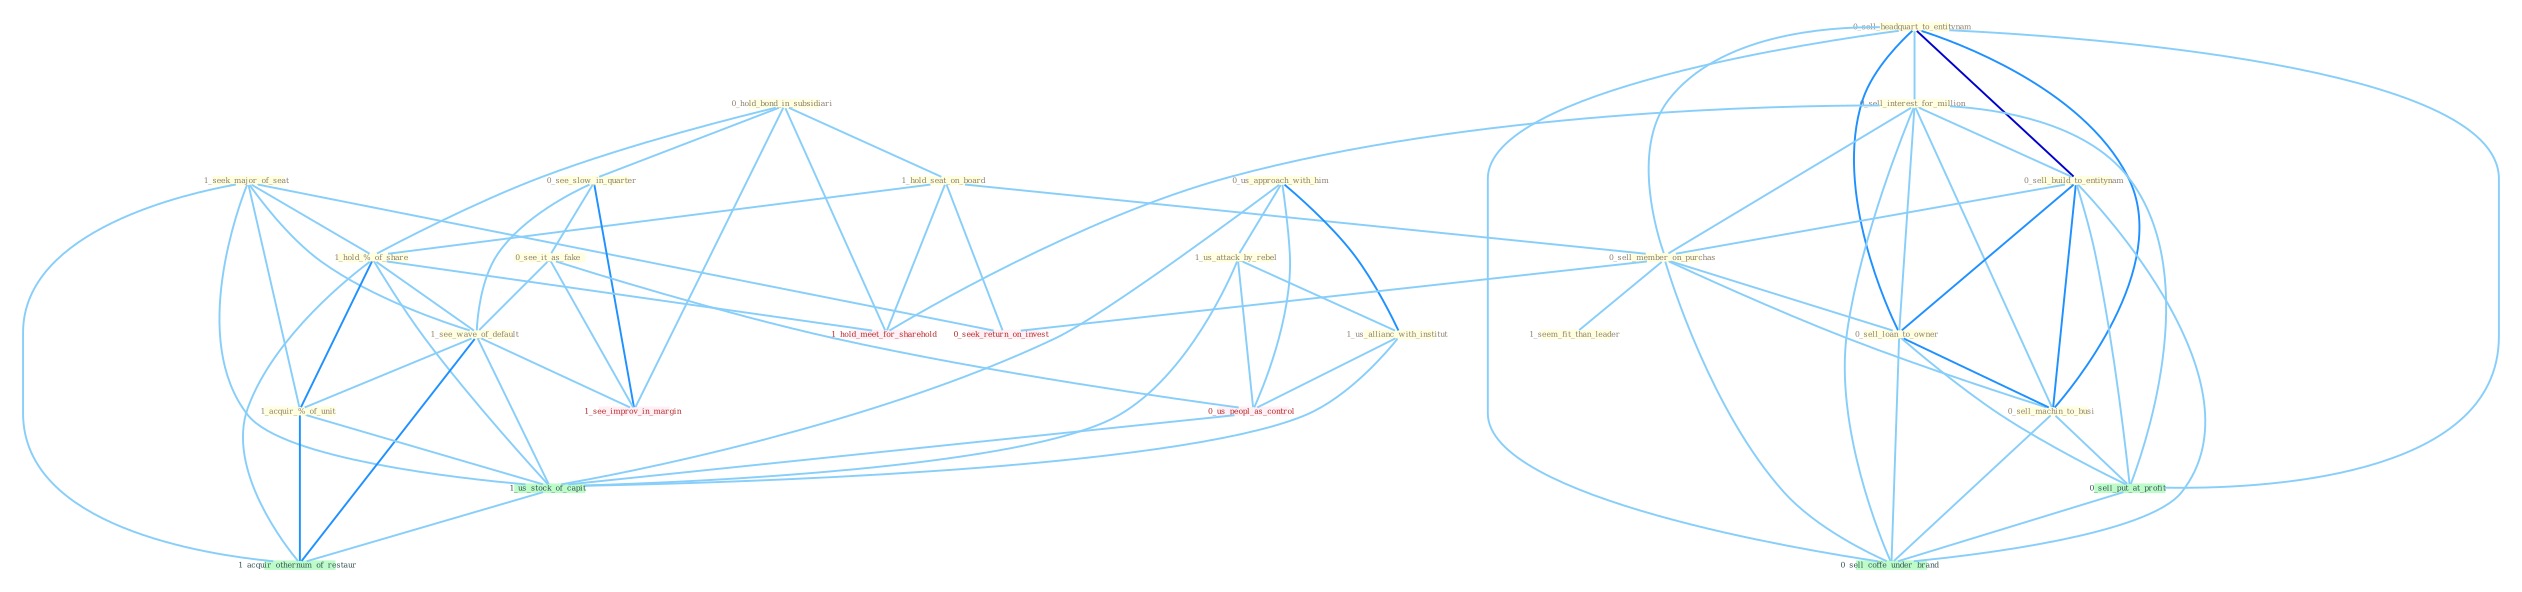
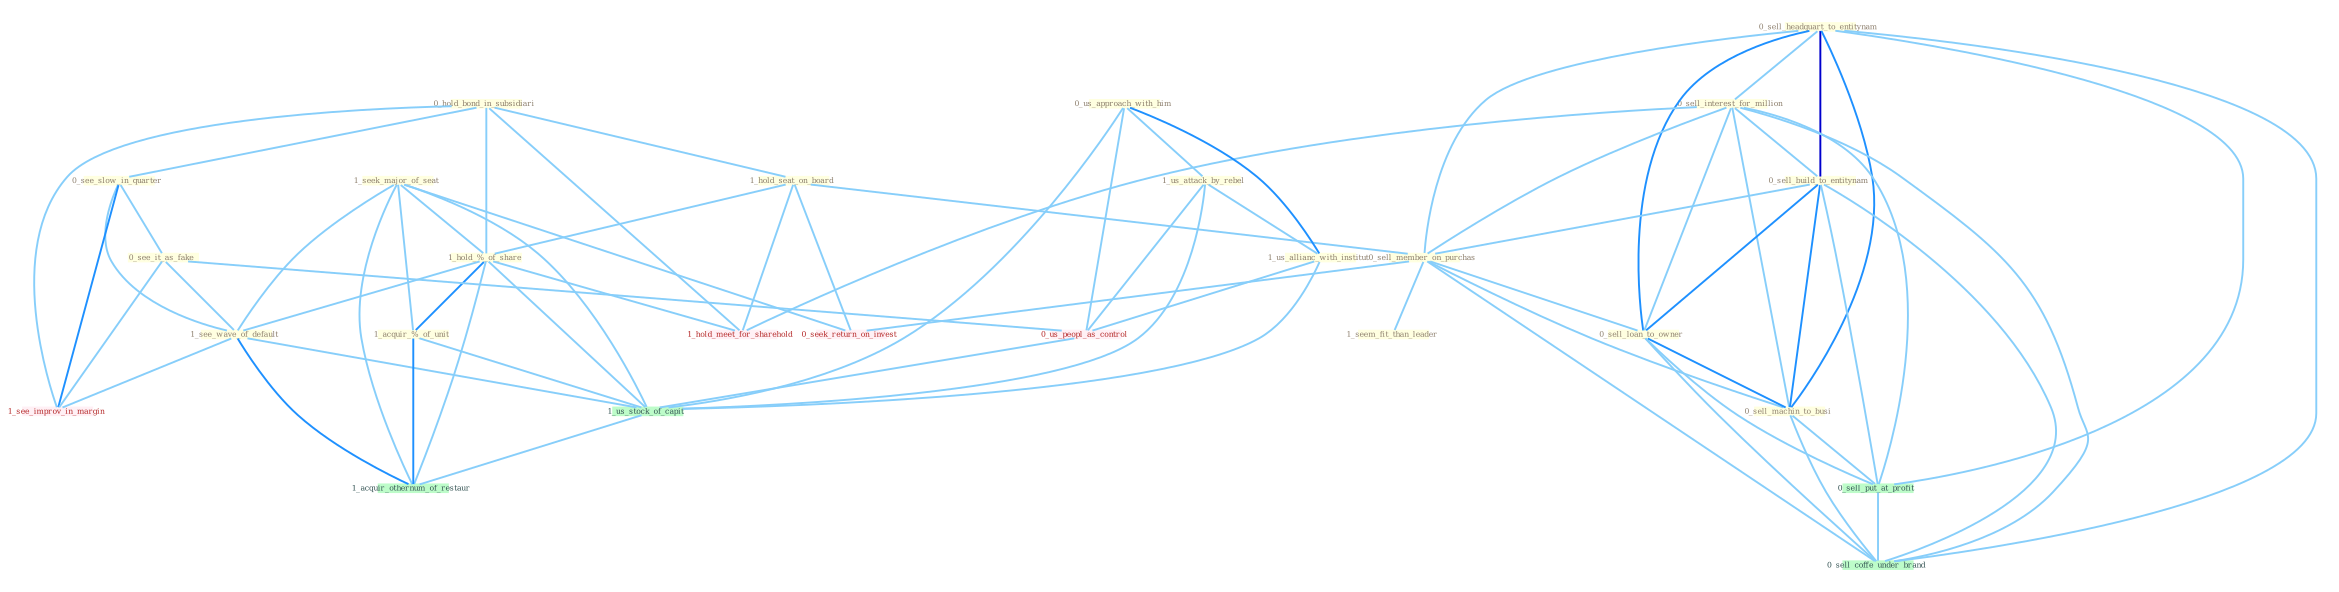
(388, 373) -> none
